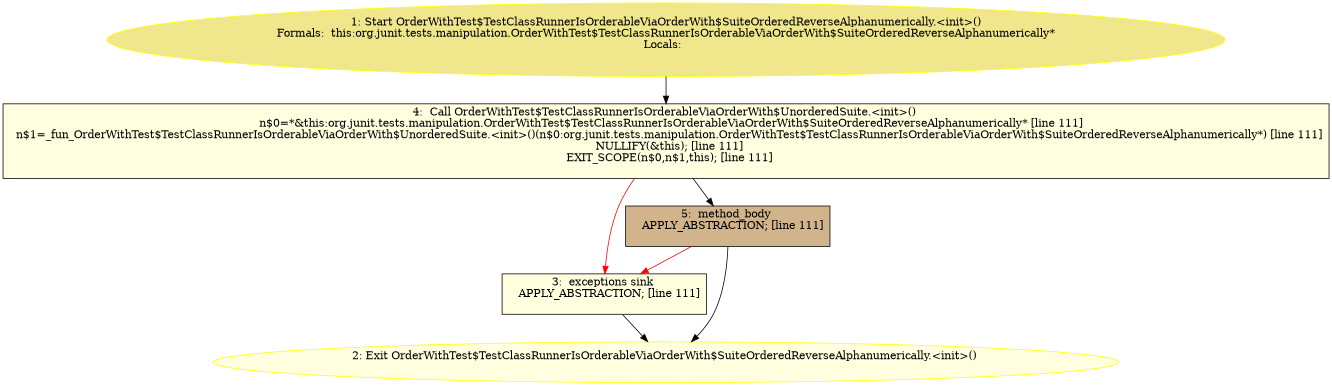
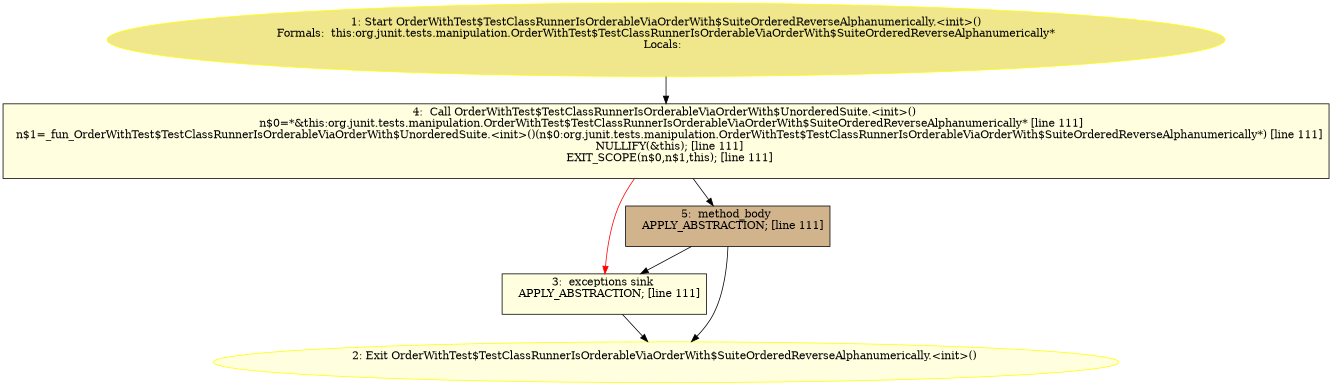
(669, 258) -> (669, 258)
